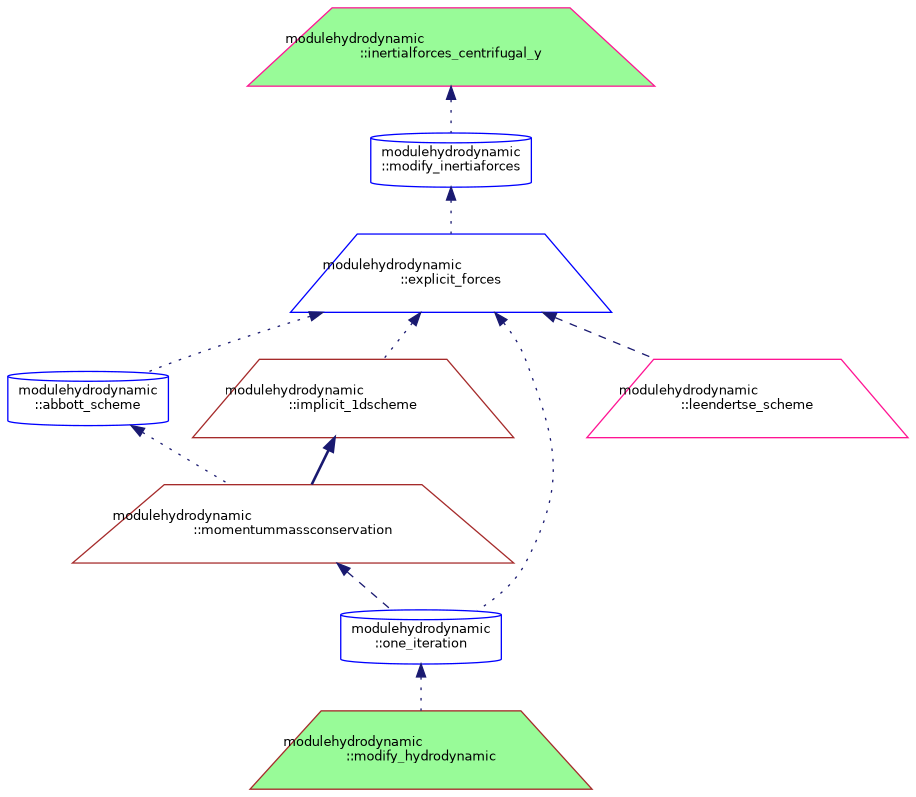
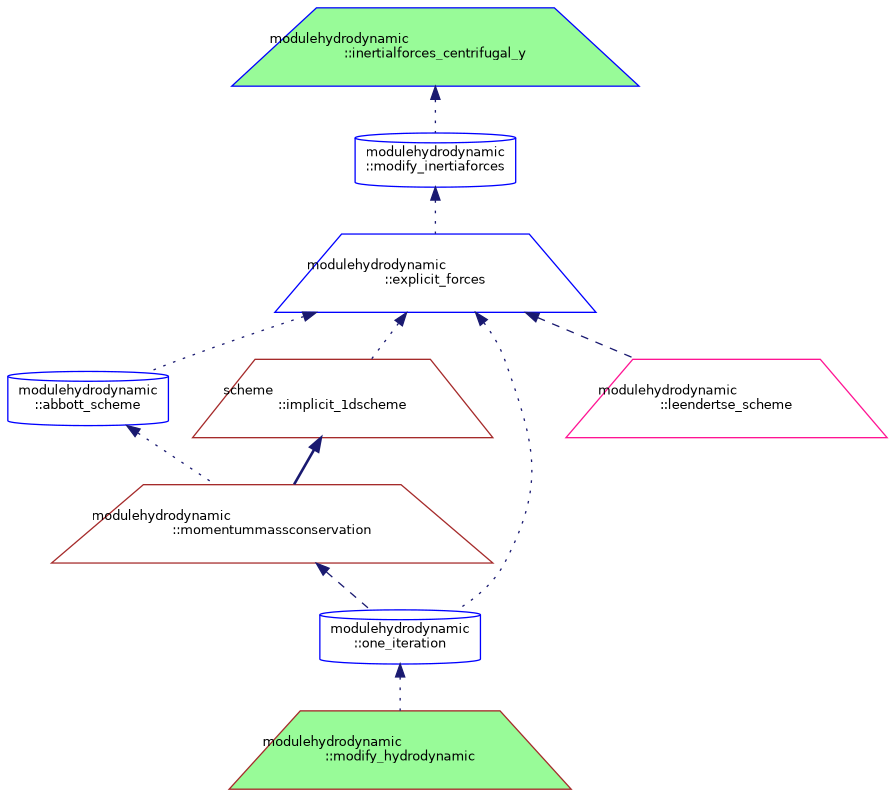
(451, 47) -> (435, 47)
(353, 399) -> (343, 399)
